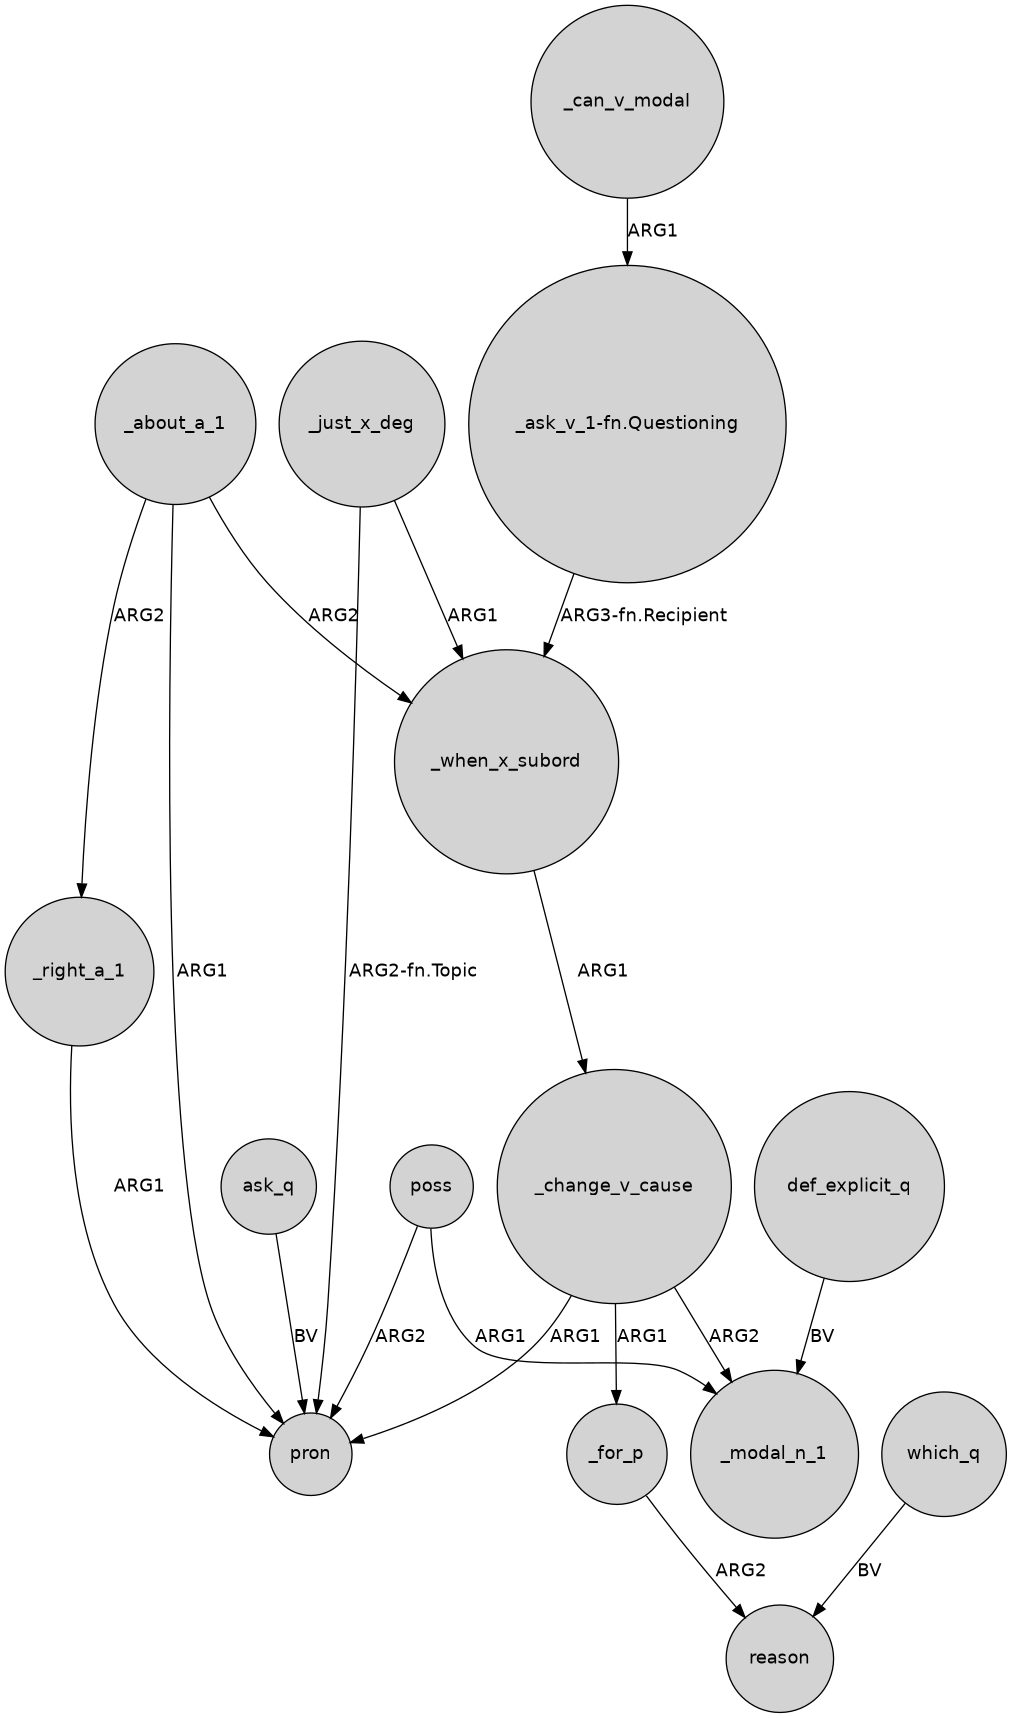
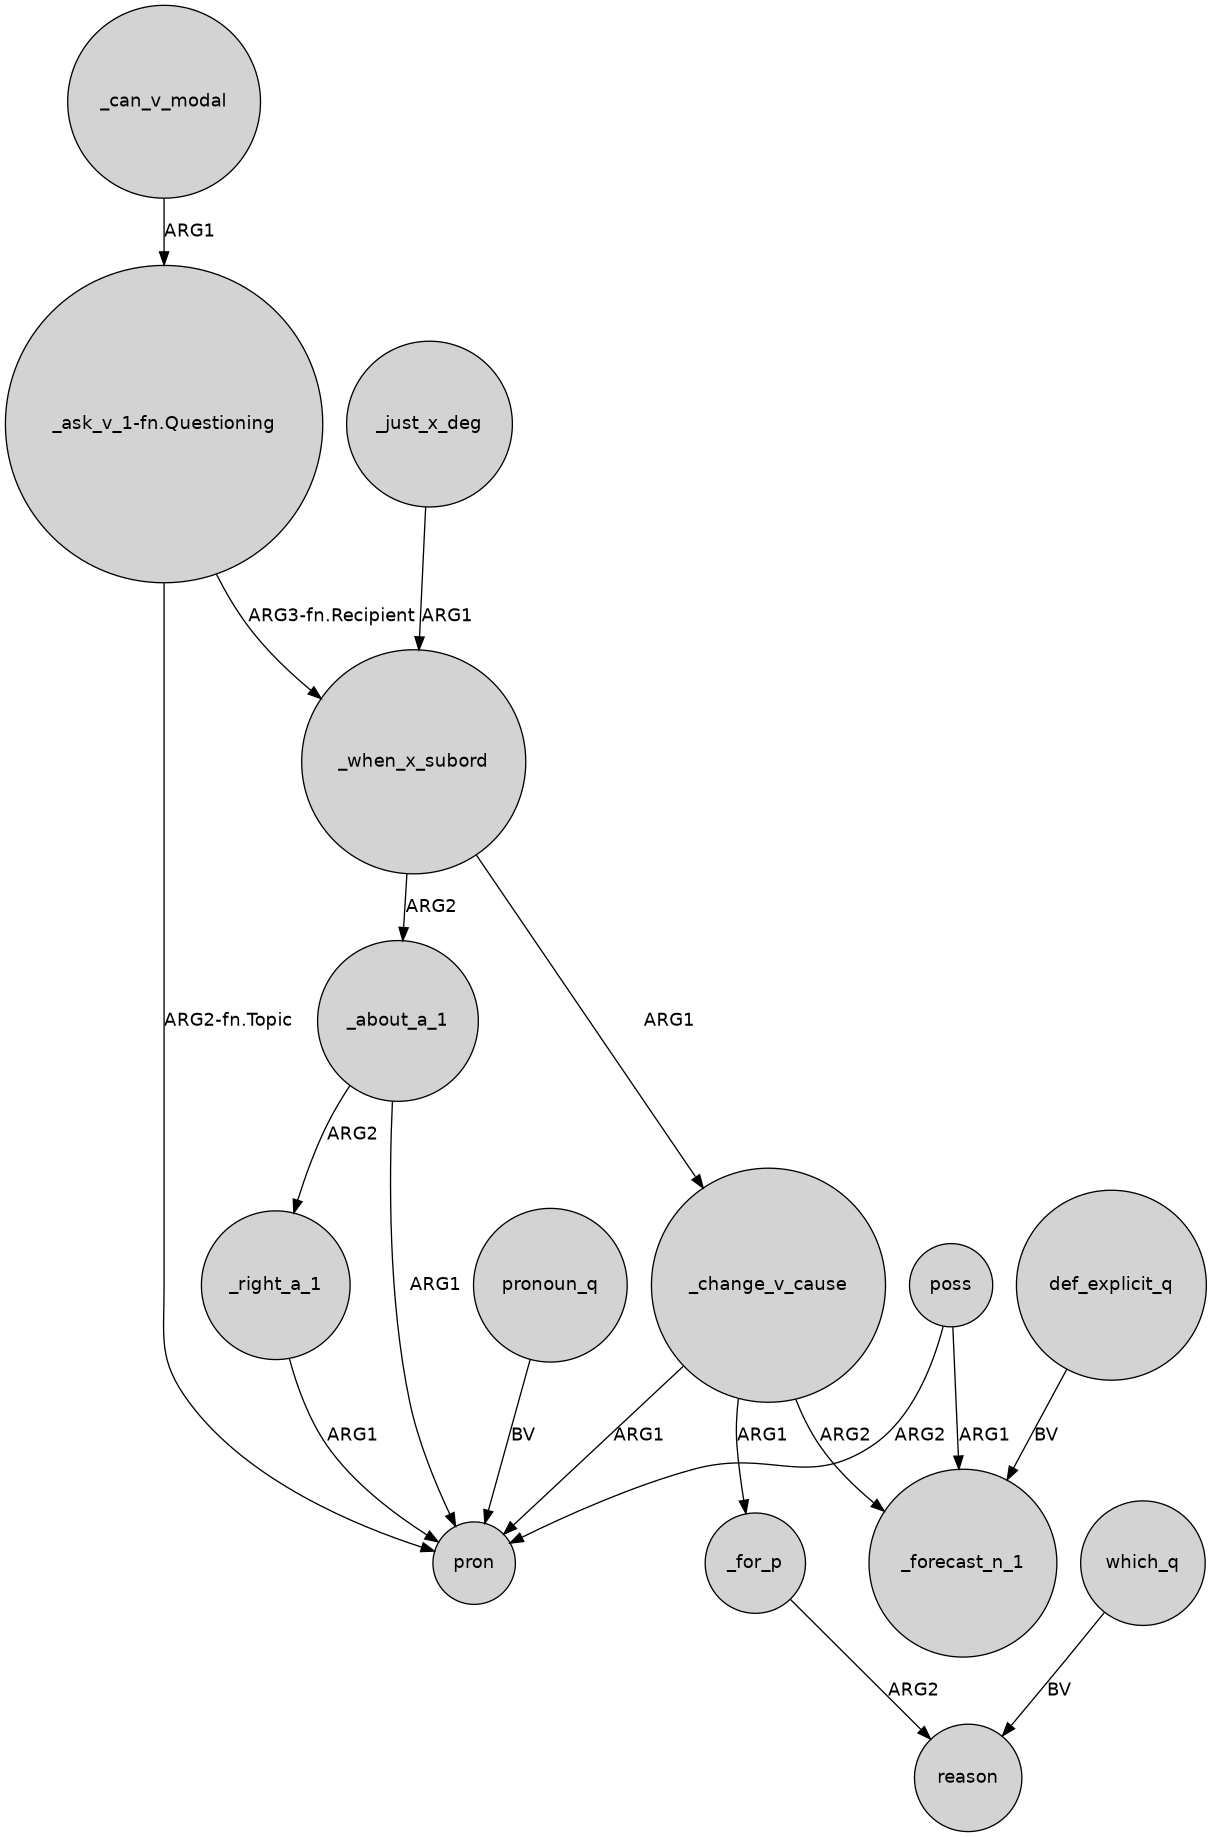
(292, 608) -> (405, 901)
(346, 954) -> (164, 1135)
(269, 1187) -> (550, 1285)
(775, 1454) -> (963, 1563)
